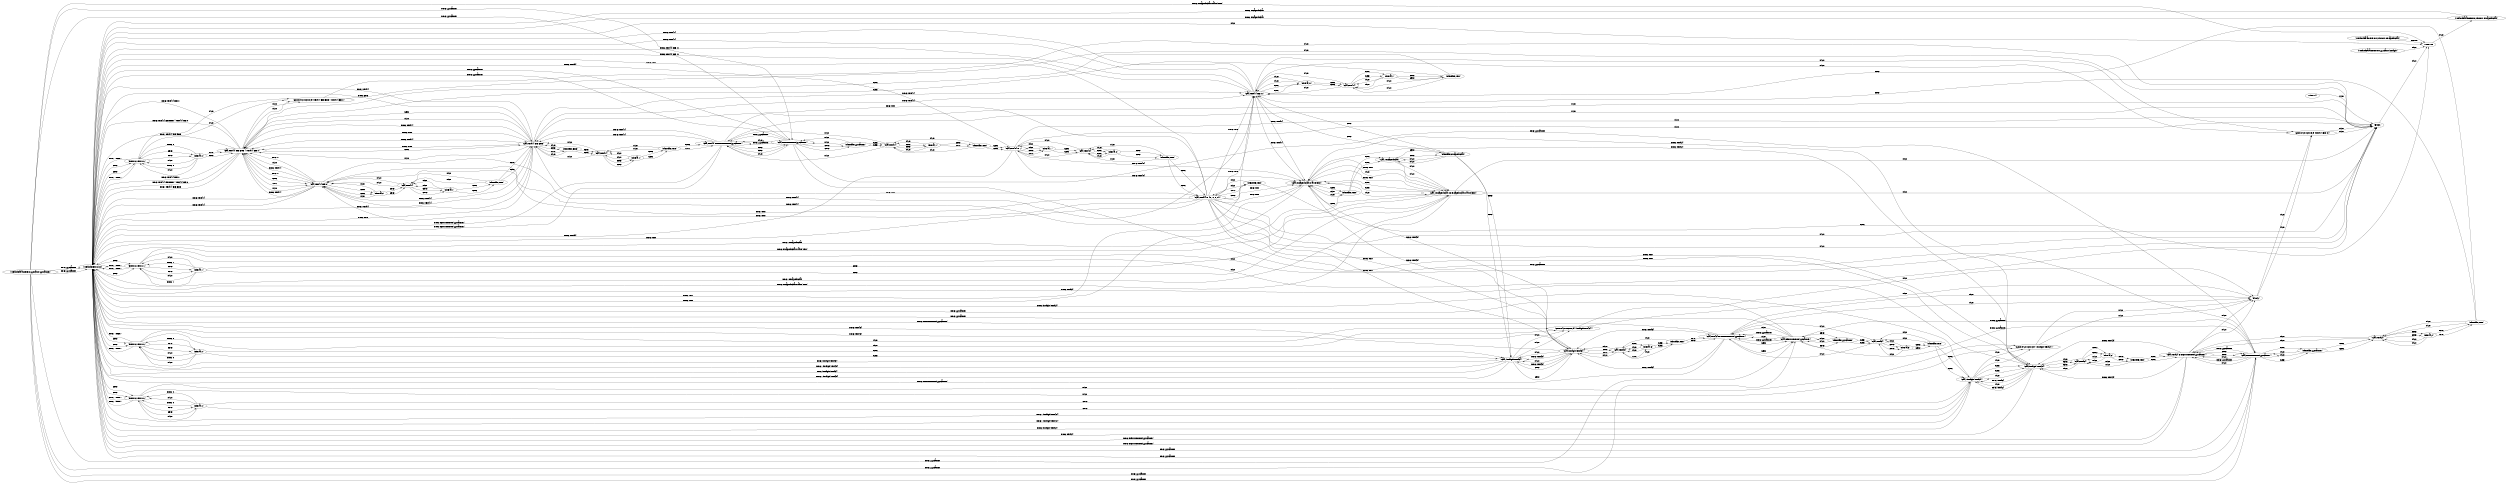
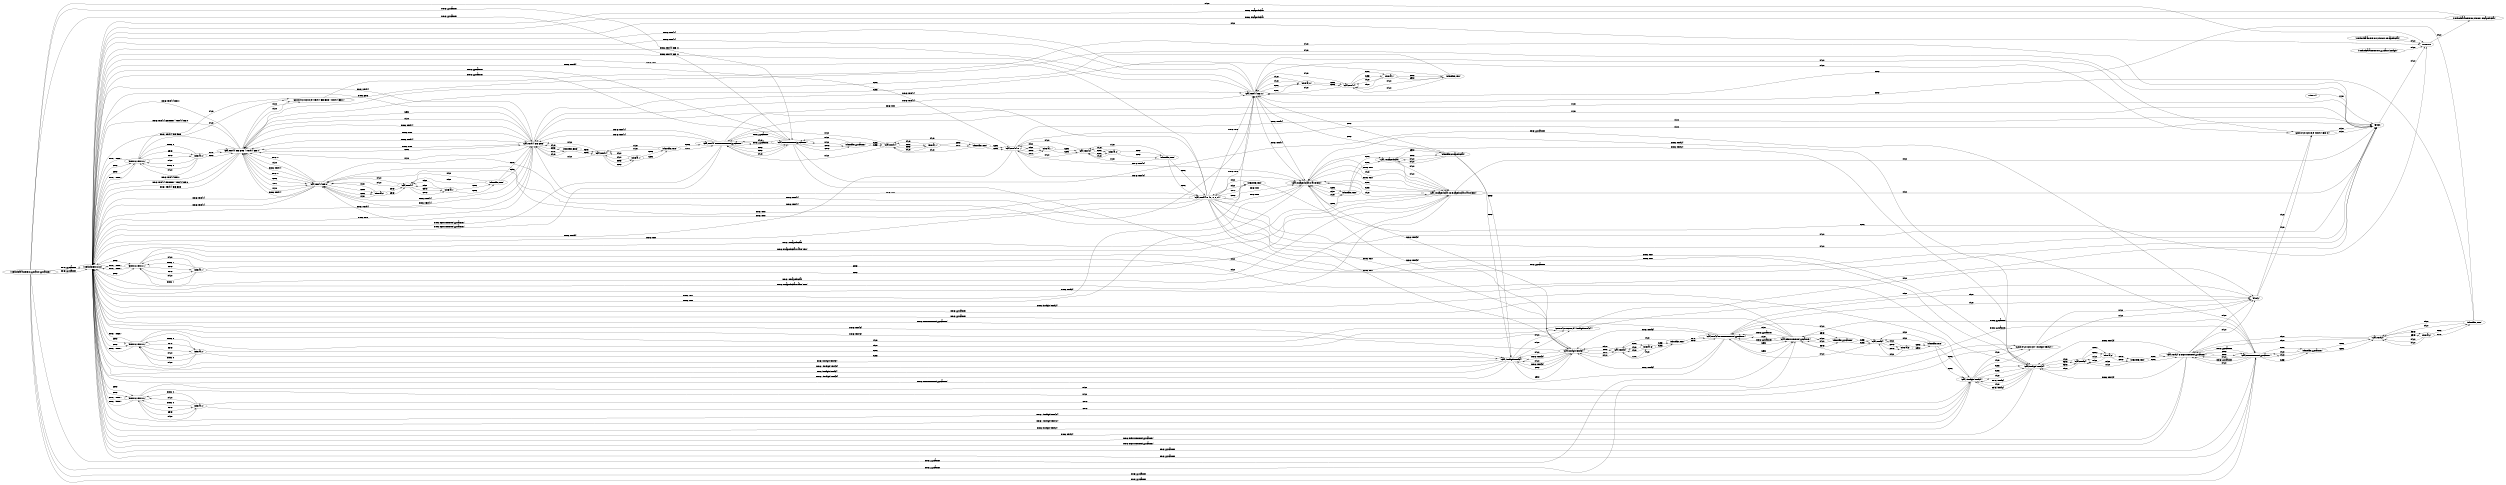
(1207, 4) -> (1207, 4)
(2414, 41) -> (2413, 41)
